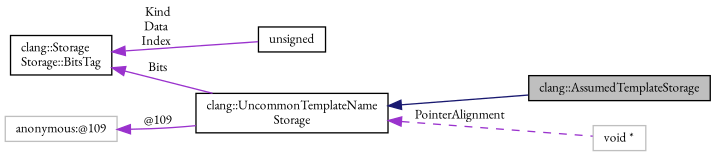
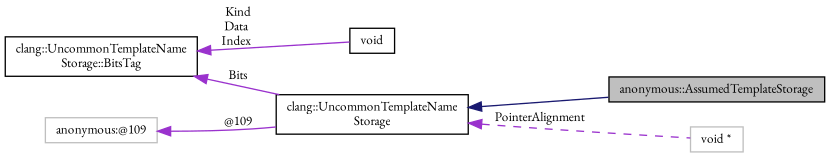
(292, 39) -> (372, 41)
(61, 55) -> (101, 57)
(619, 88) -> (717, 89)
